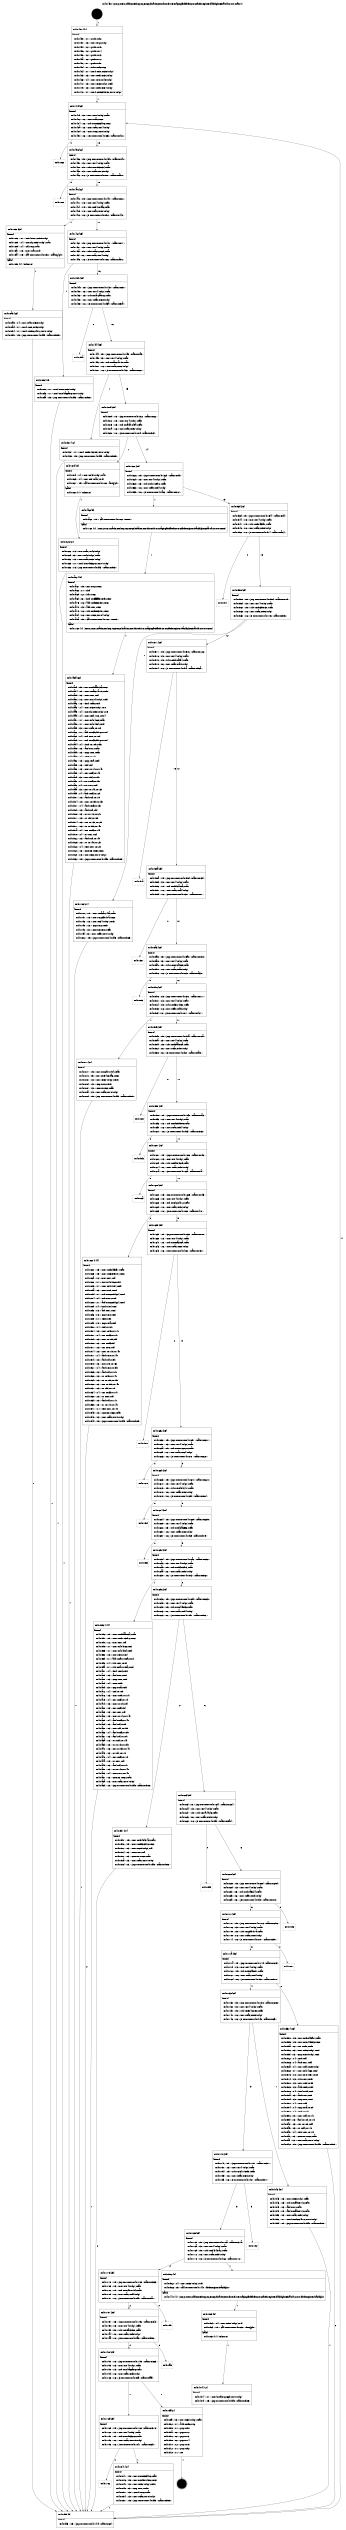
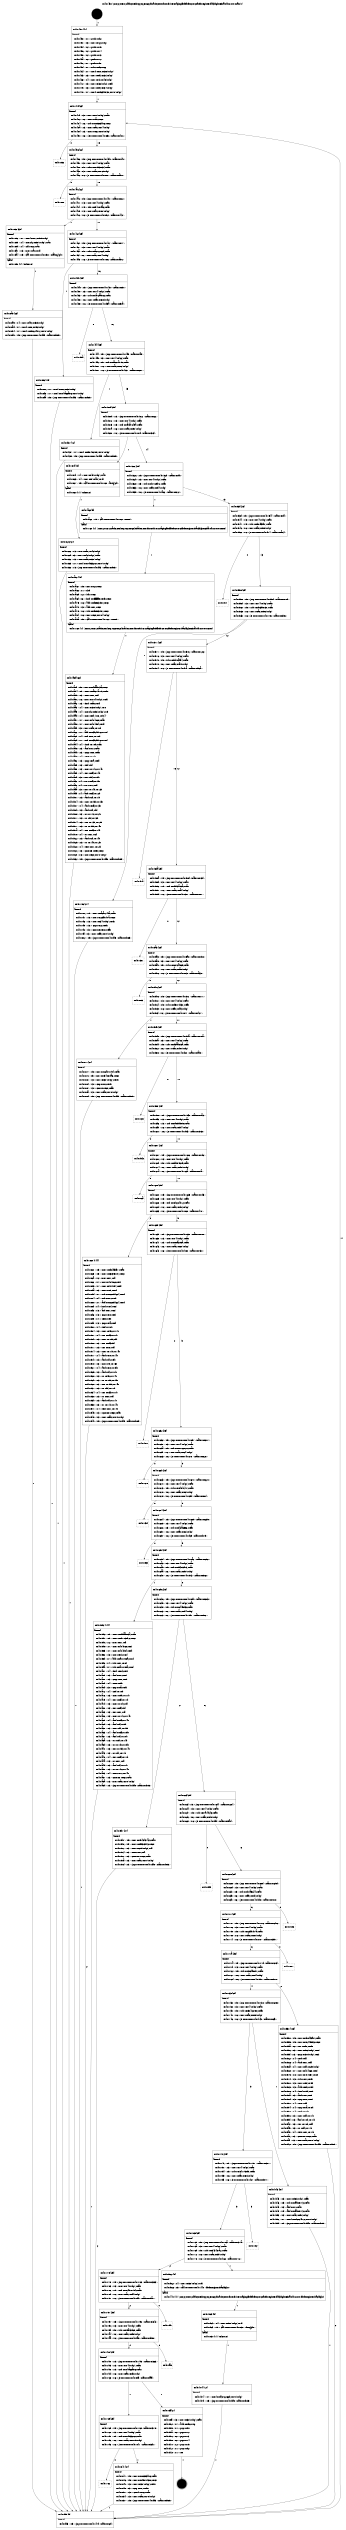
none -> (199, 2492)
